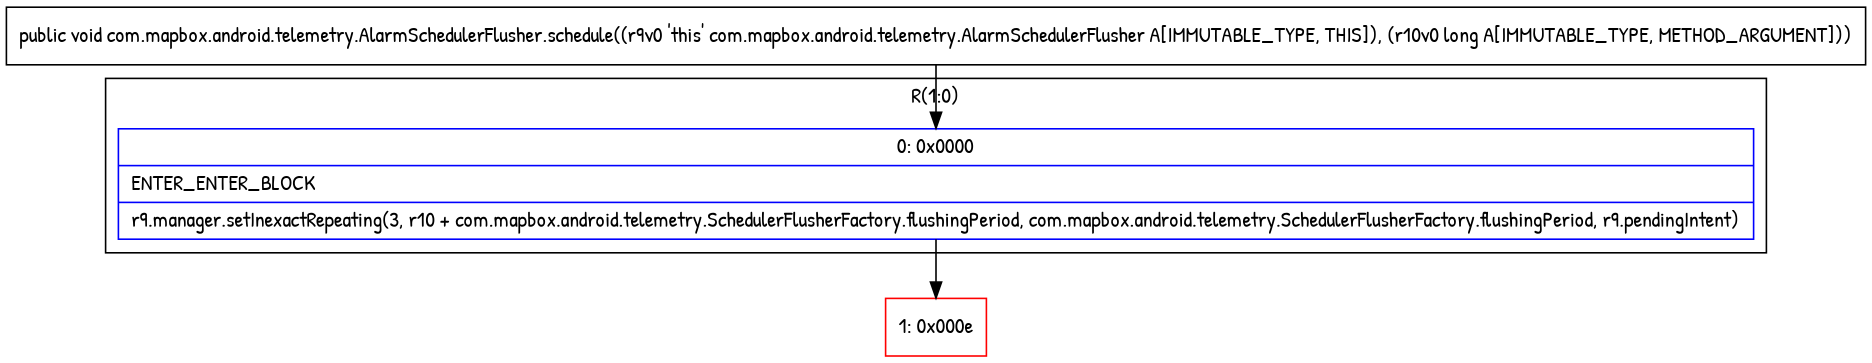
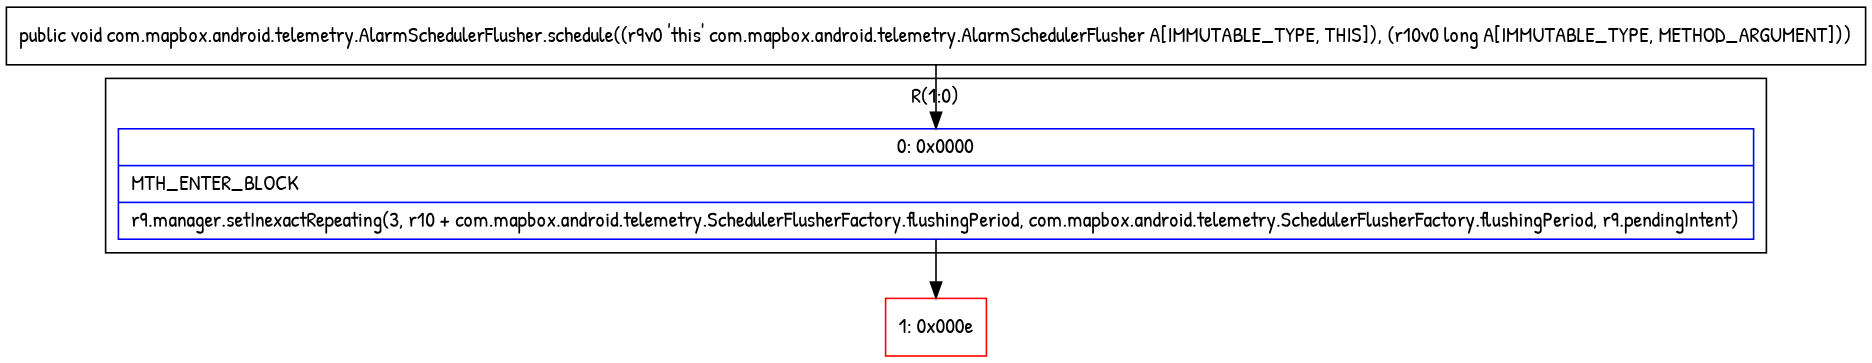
(224, 183) -> (216, 183)
